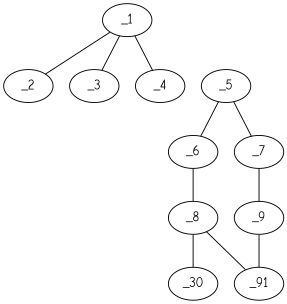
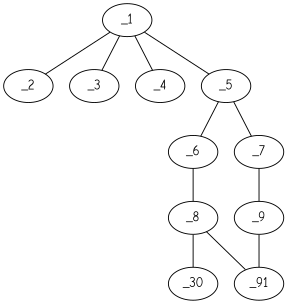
none -> (177, 53)
